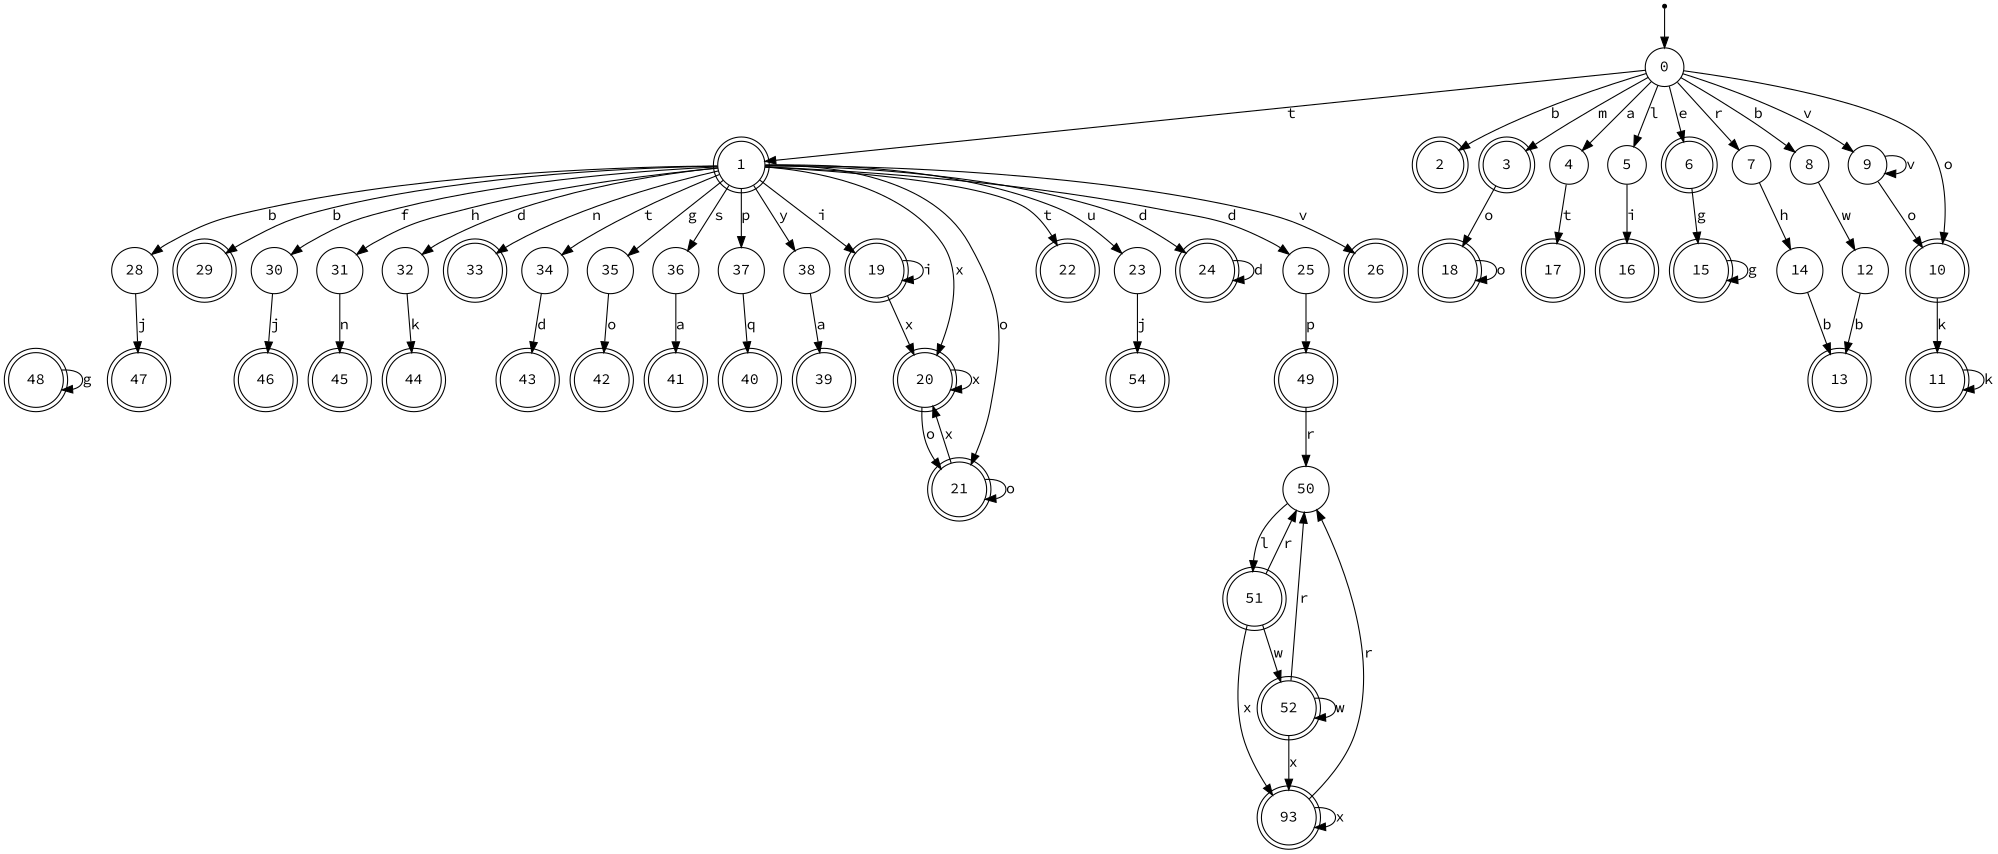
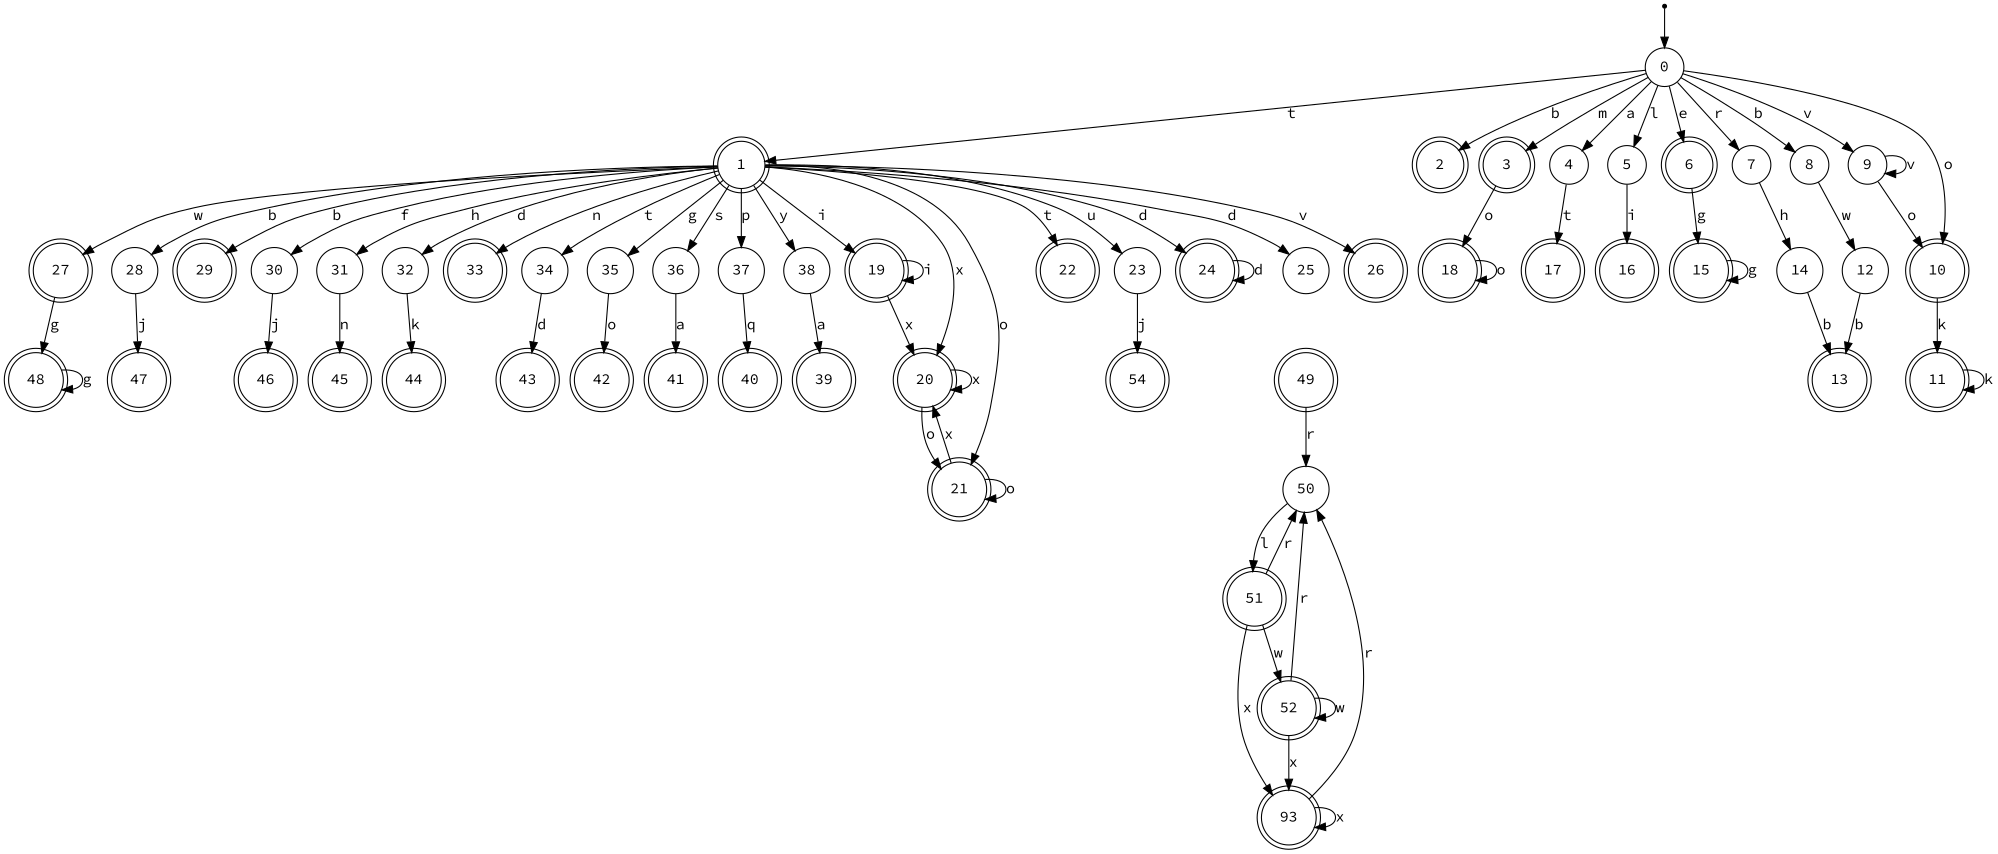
none -> (61, 271)
(1306, 318) -> none
